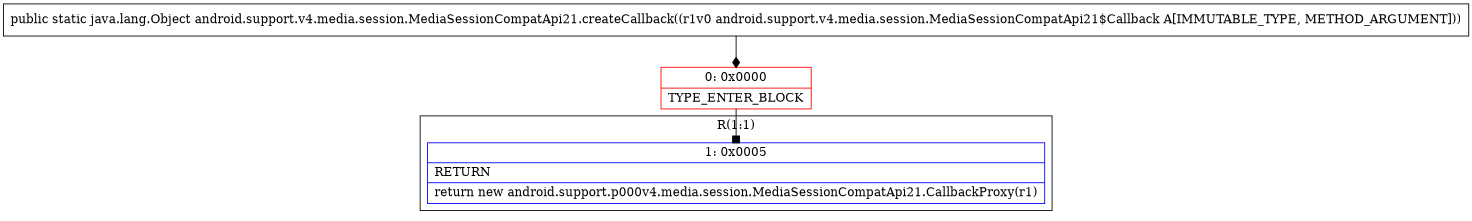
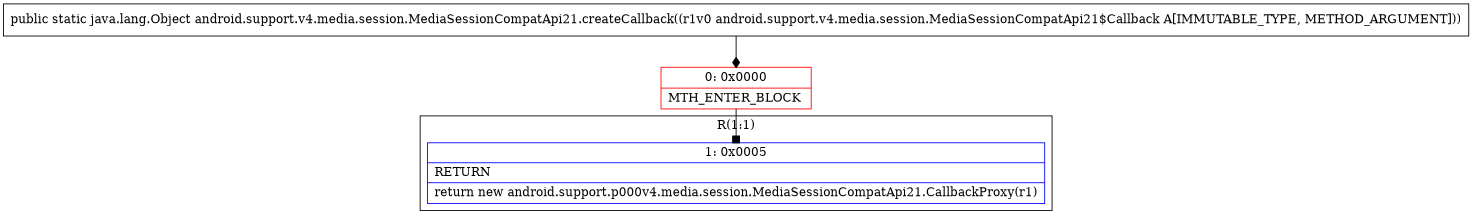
(736, 98) -> (735, 98)
